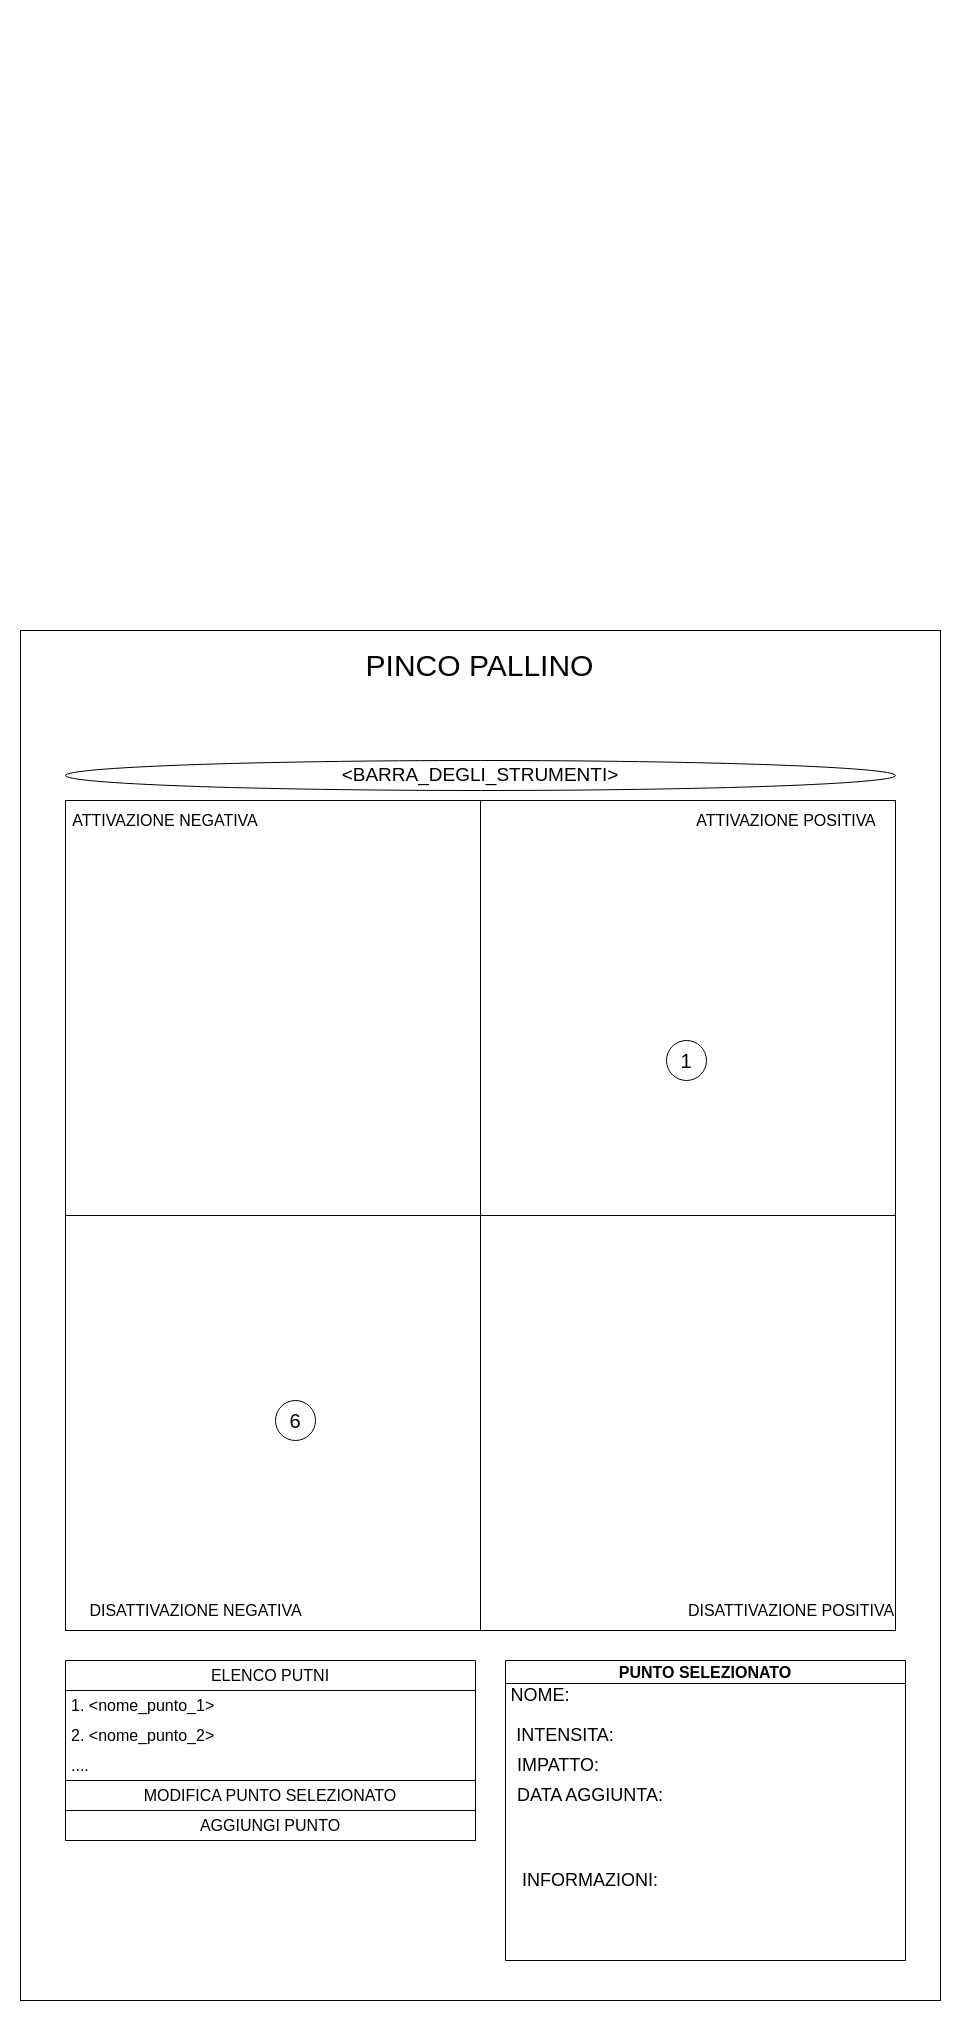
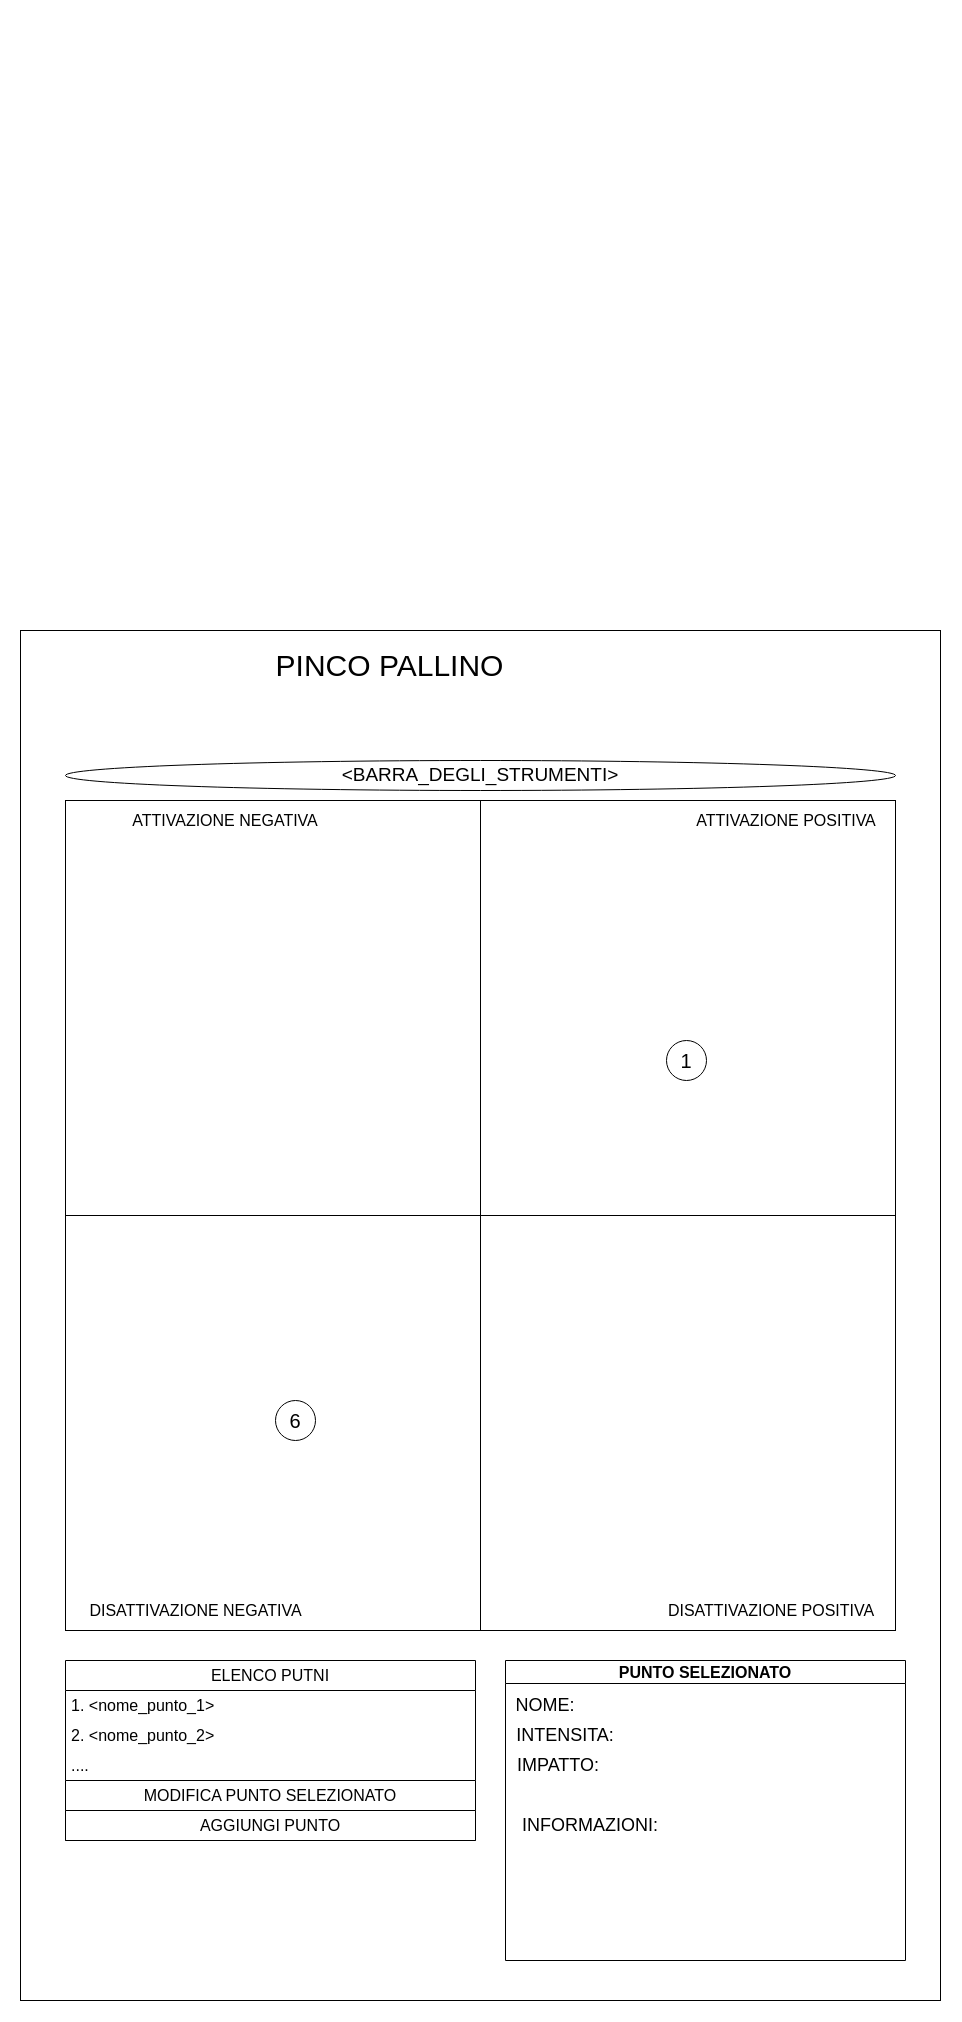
(480, 666) -> (390, 666)
(166, 821) -> (226, 821)
(792, 1611) -> (772, 1611)
(541, 1696) -> (546, 1706)
(591, 1796) -> none
(591, 1881) -> (591, 1826)
